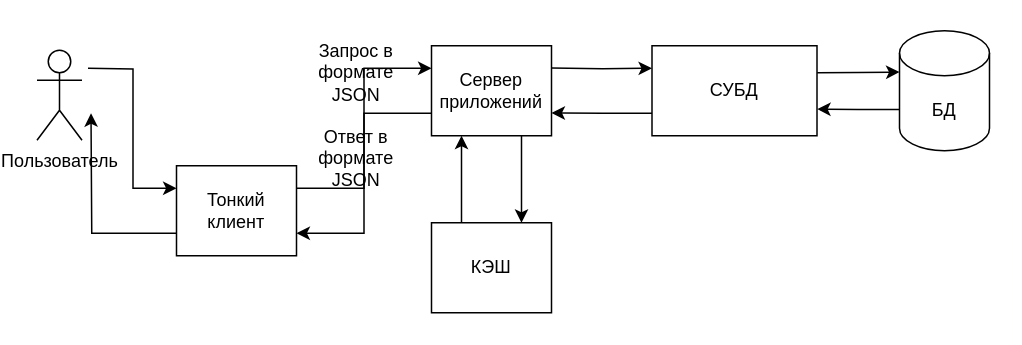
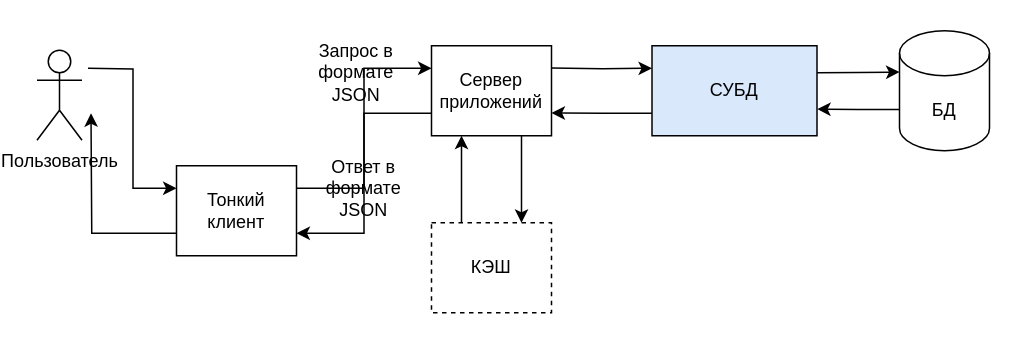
(734, 91) -> (734, 91)
(356, 158) -> (364, 188)
(491, 268) -> (491, 268)
